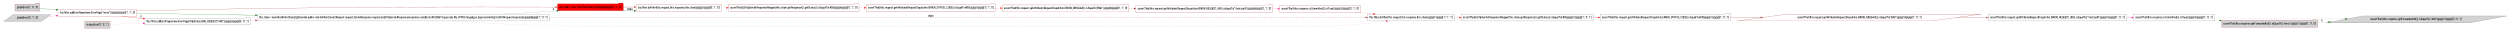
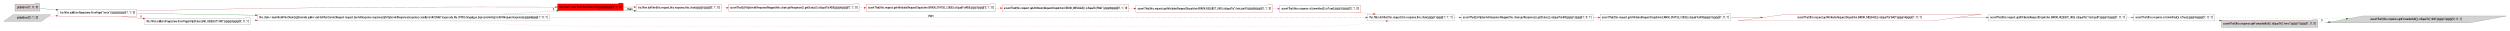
(97, 25) -> none
